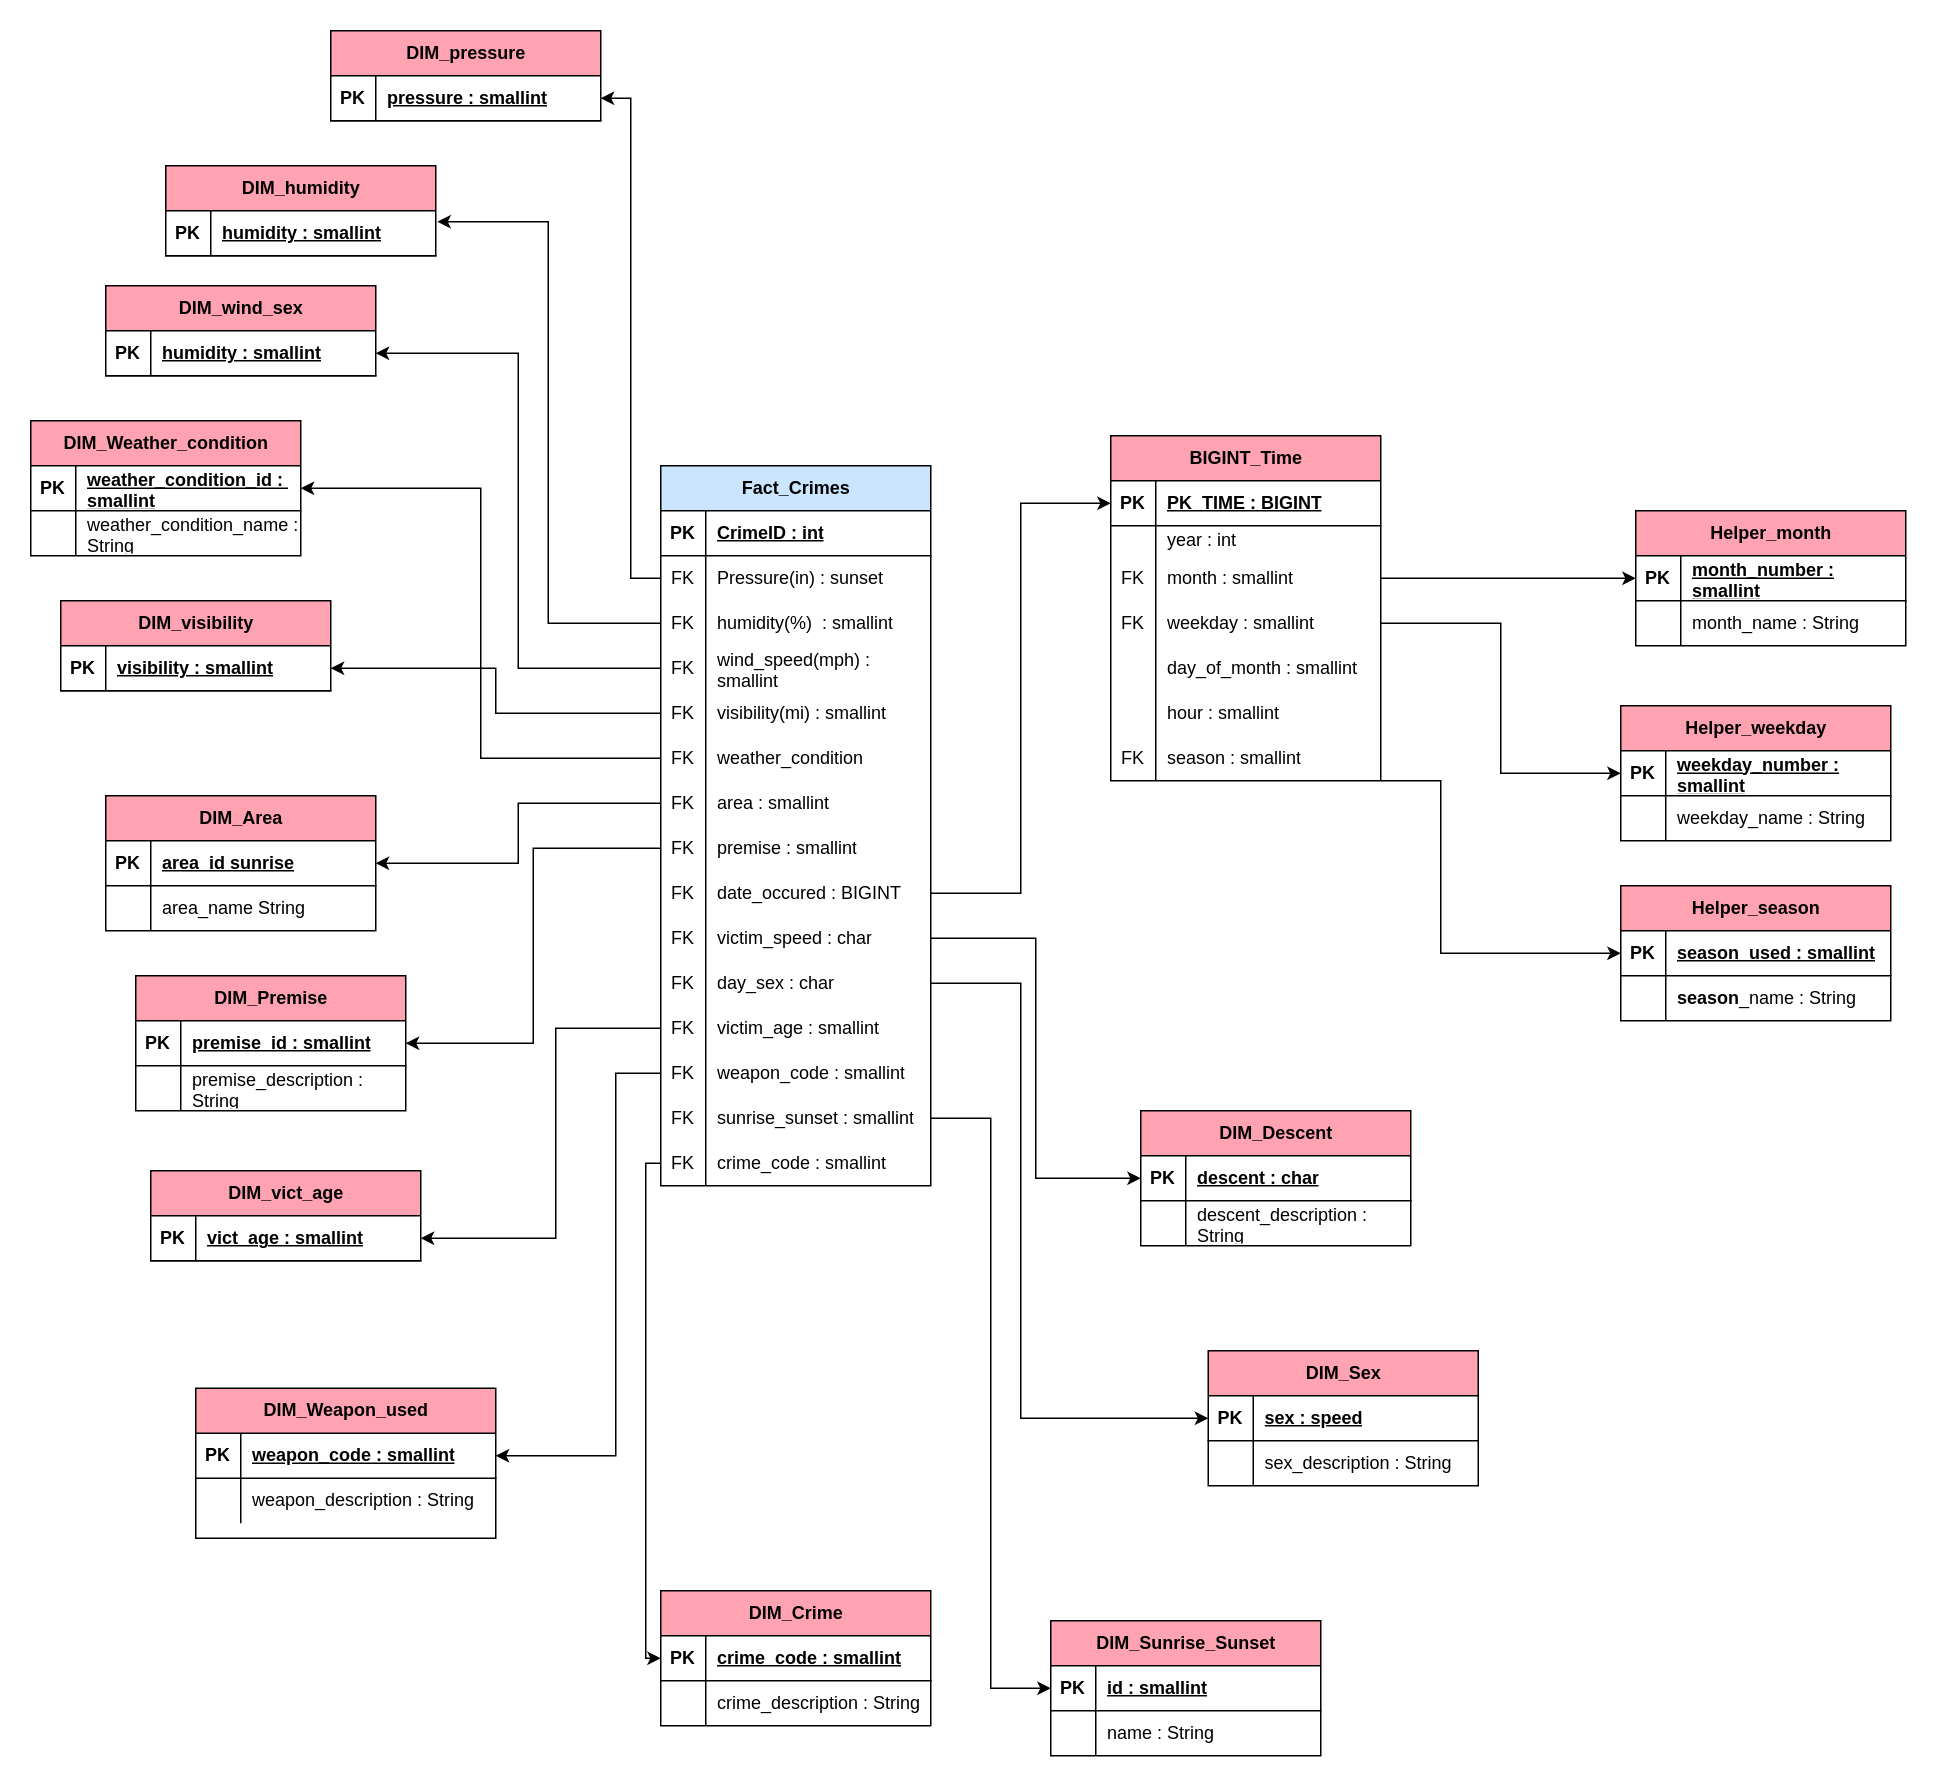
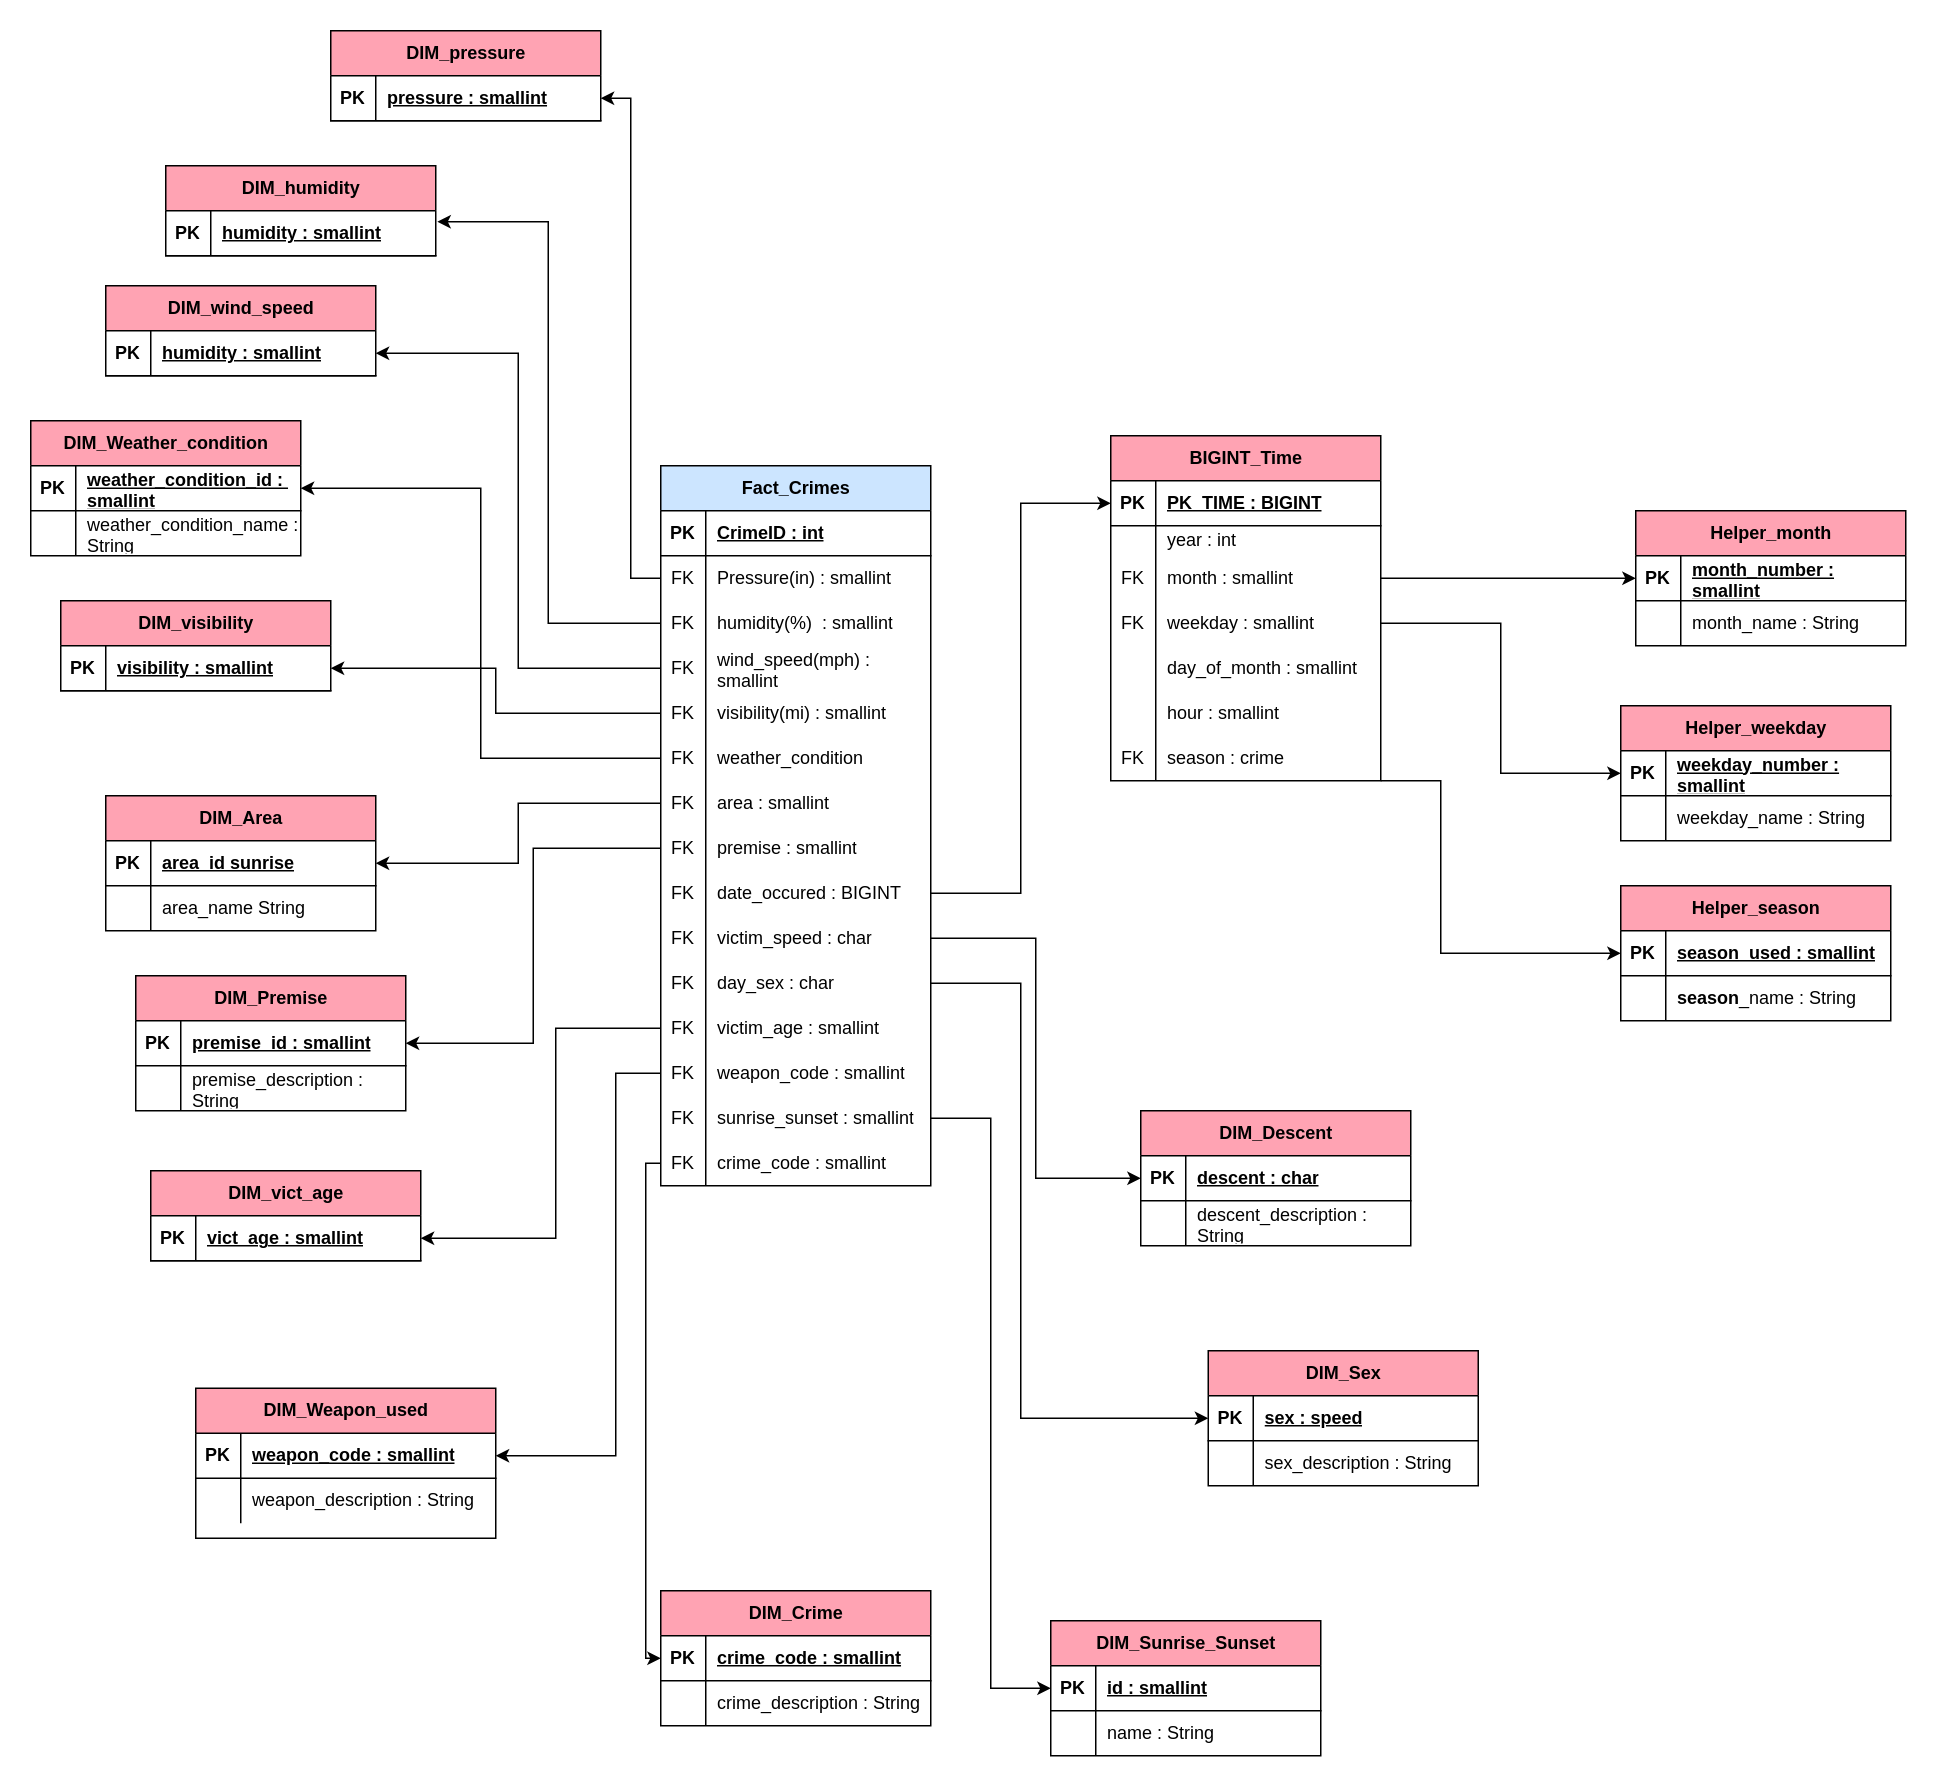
(242, 308) -> (242, 308)
(814, 578) -> (817, 578)
(1242, 758) -> (1231, 758)
